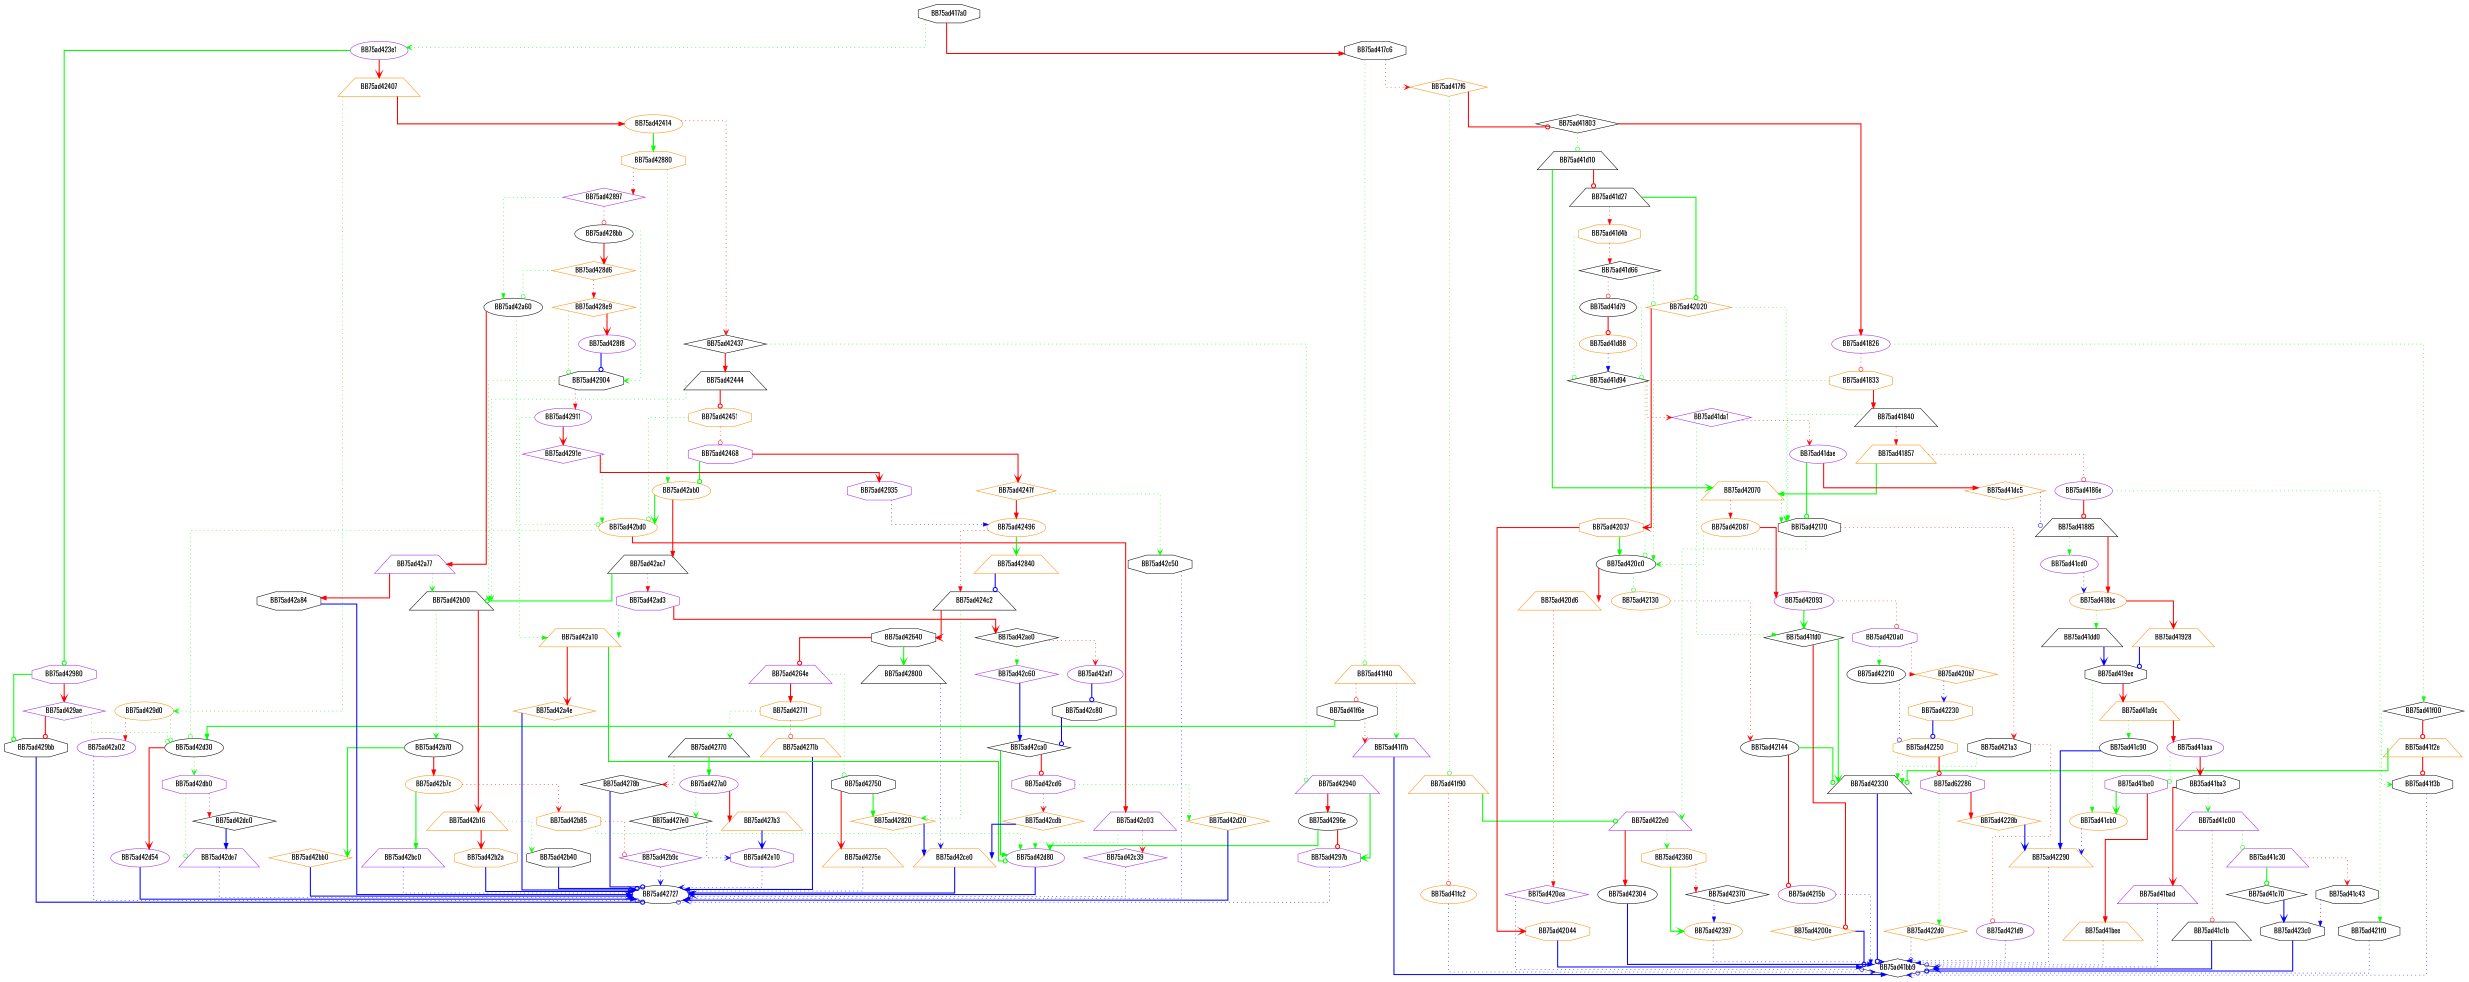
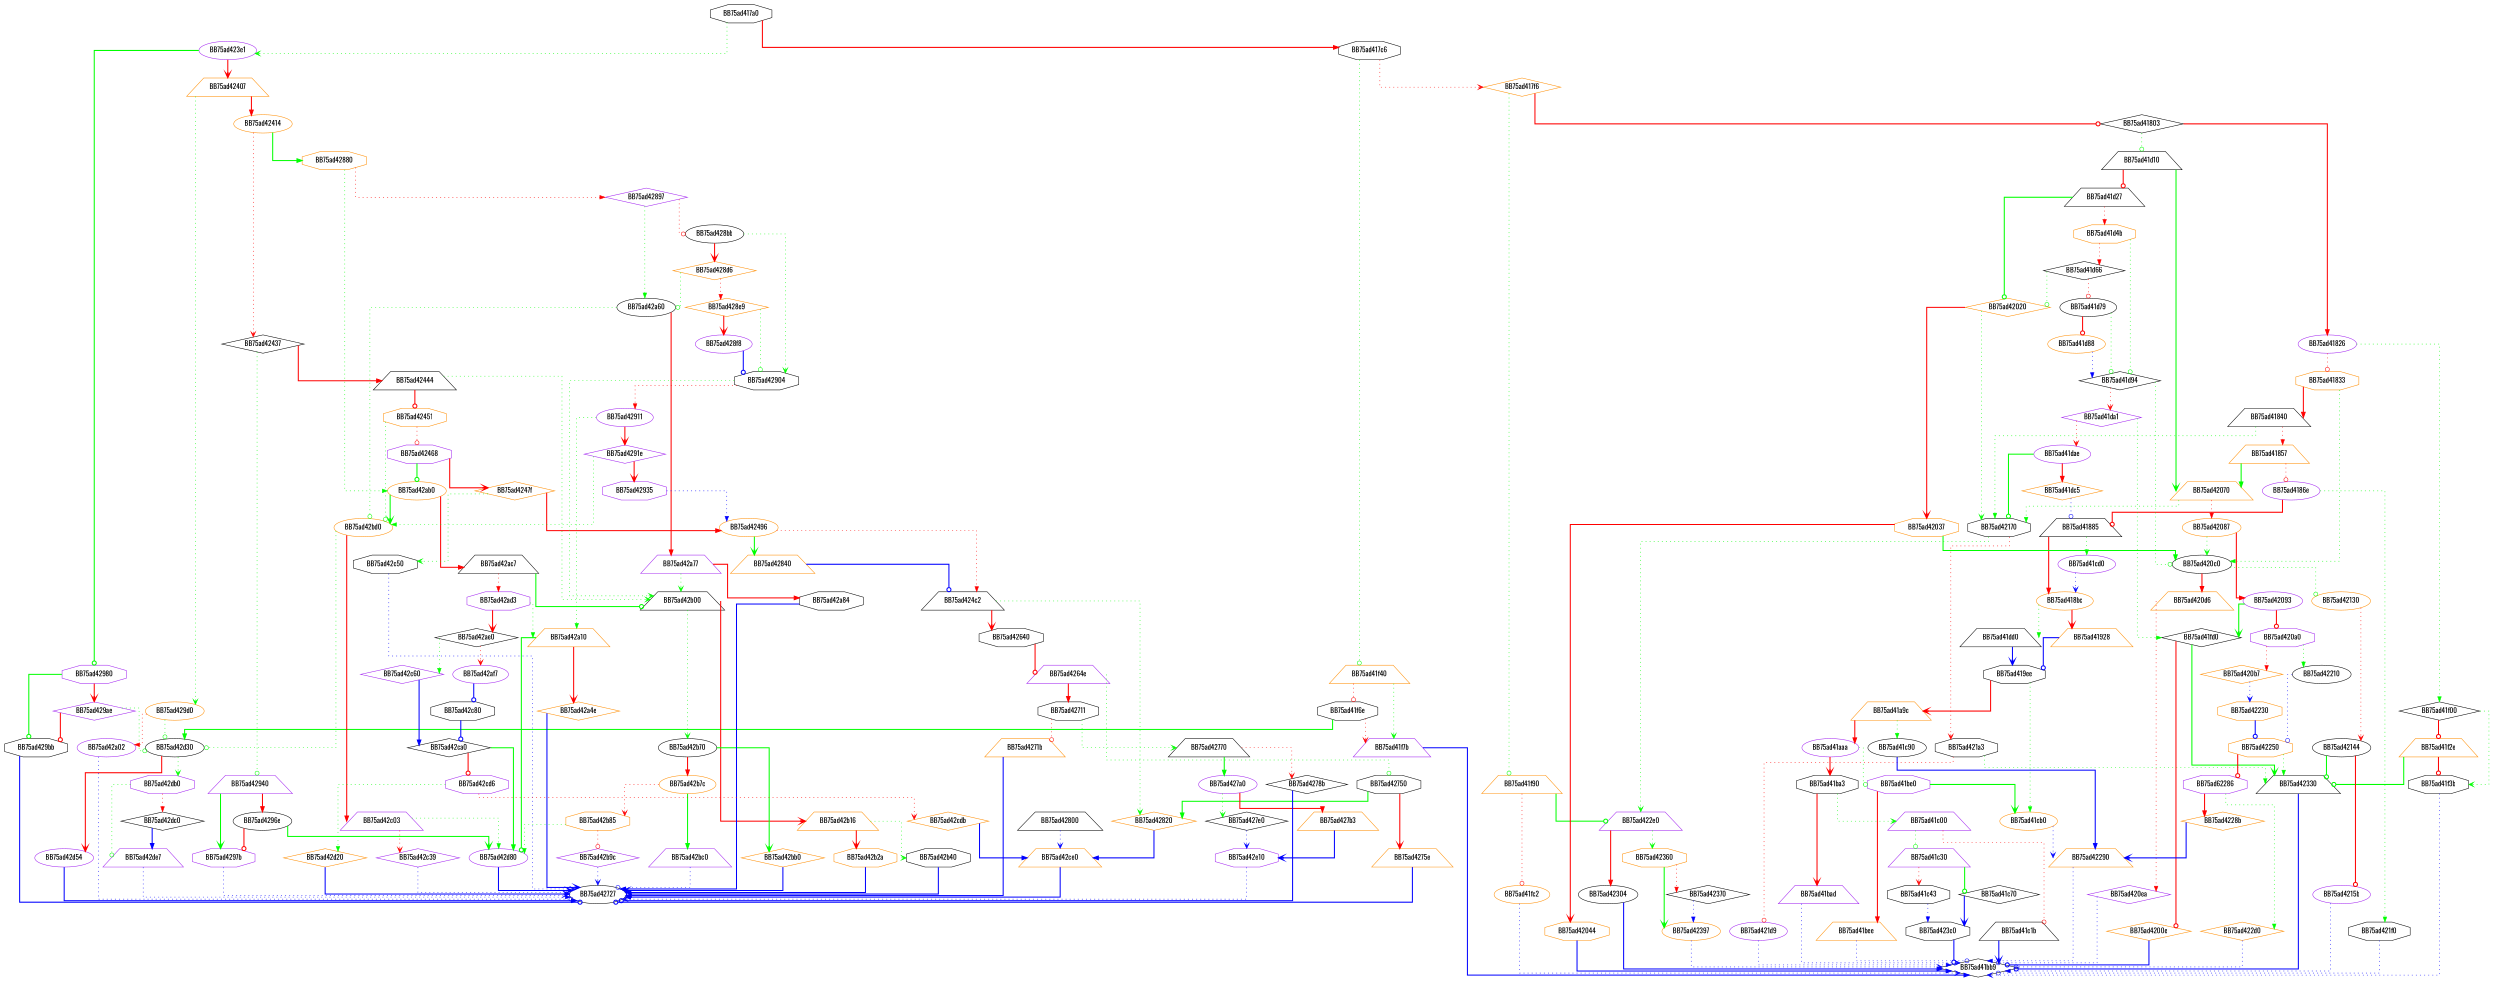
(1877, 601) -> (2276, 617)
(904, 653) -> none
(791, 711) -> (1068, 711)
(2208, 784) -> (1827, 784)
(789, 891) -> (1033, 902)
